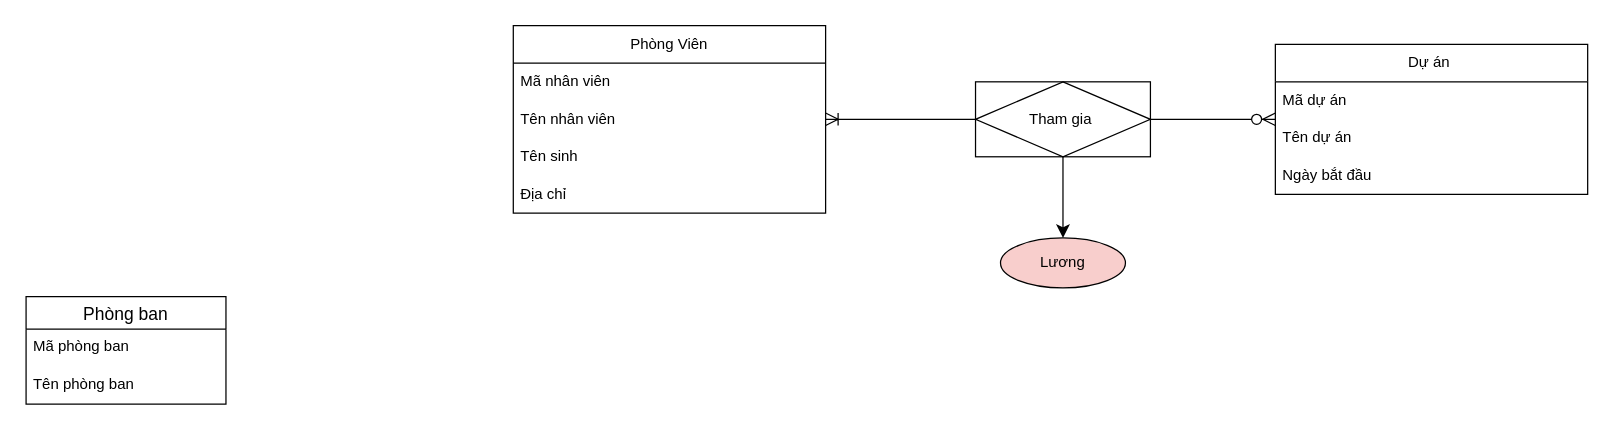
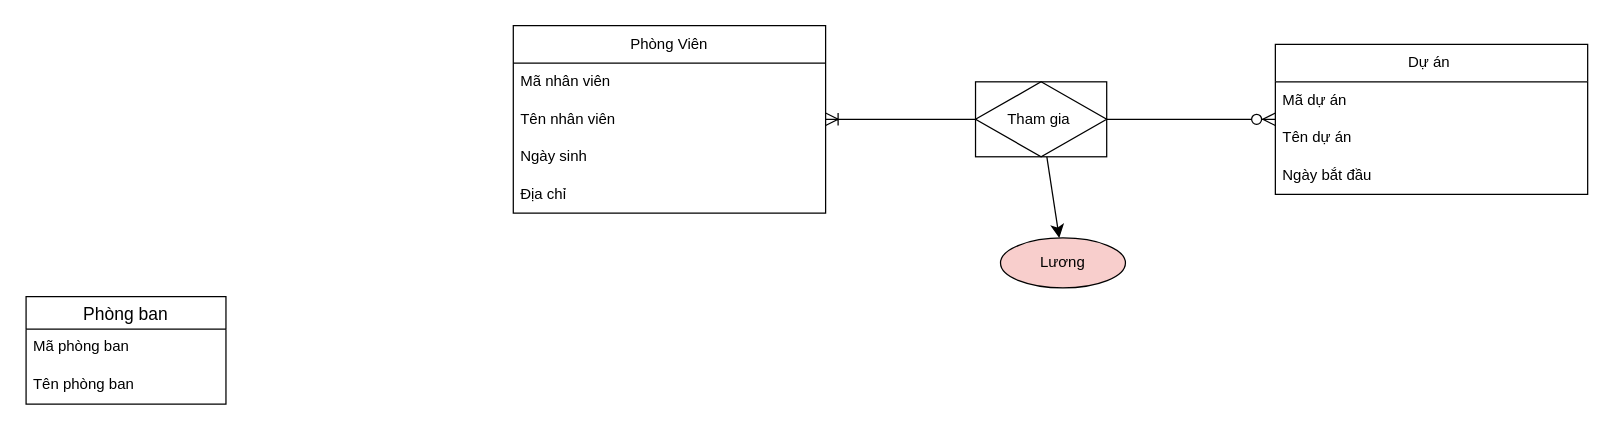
(1063, 119) -> (1041, 119)
(550, 157) -> (555, 157)
